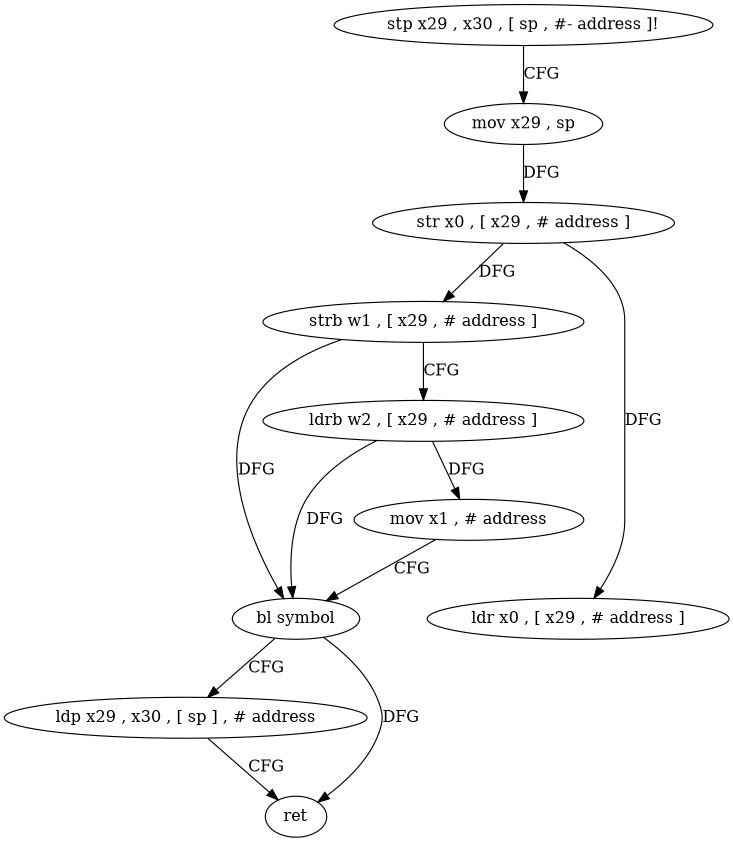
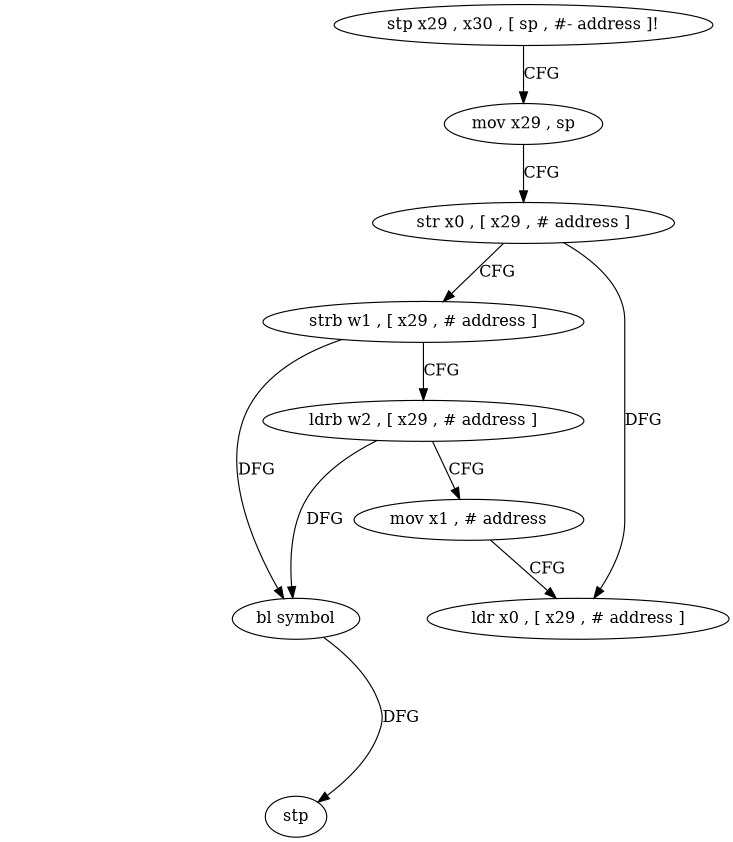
(542, 173) -> (542, 173)
(497, 272) -> (497, 272)
(467, 470) -> (467, 470)
(386, 567) -> (519, 565)
(186, 718) -> none
(296, 817) -> (296, 817)
